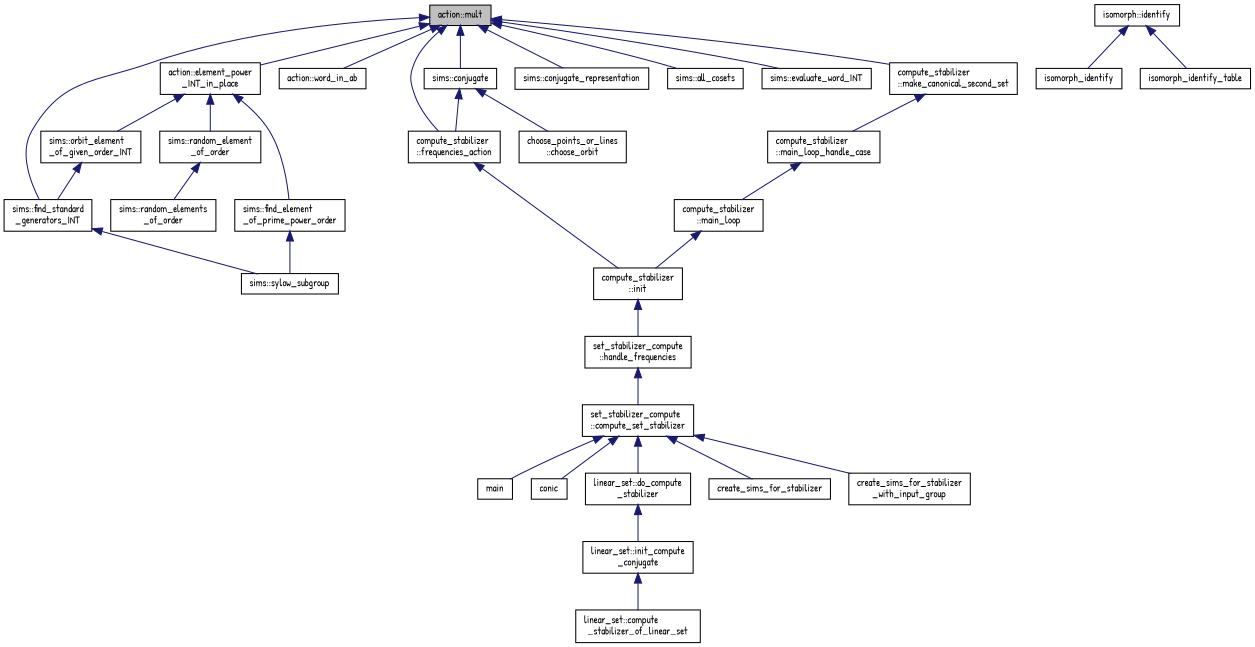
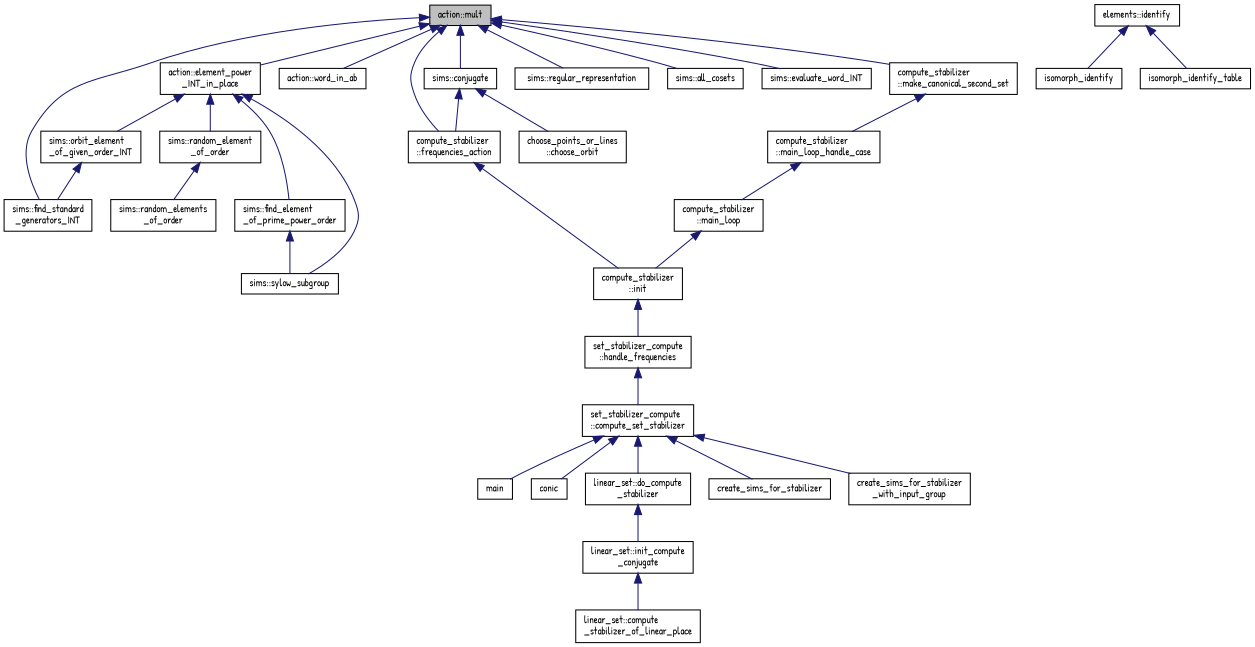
(1137, 15) -> (1137, 15)
(582, 79) -> (582, 79)
(180, 253) -> (343, 177)
(638, 626) -> (638, 626)
